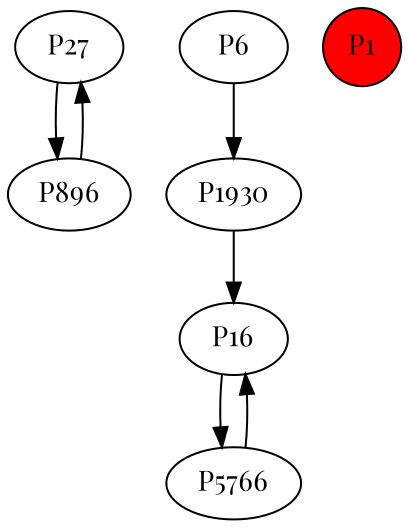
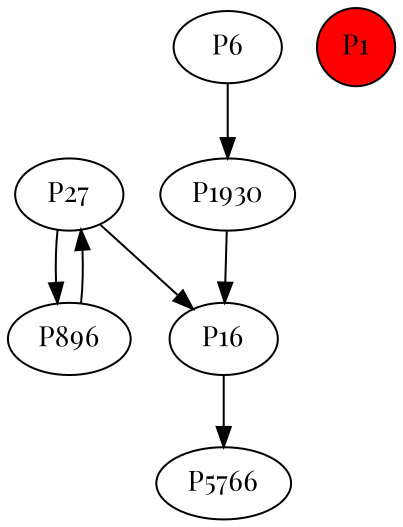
(247, 421) -> (139, 260)
